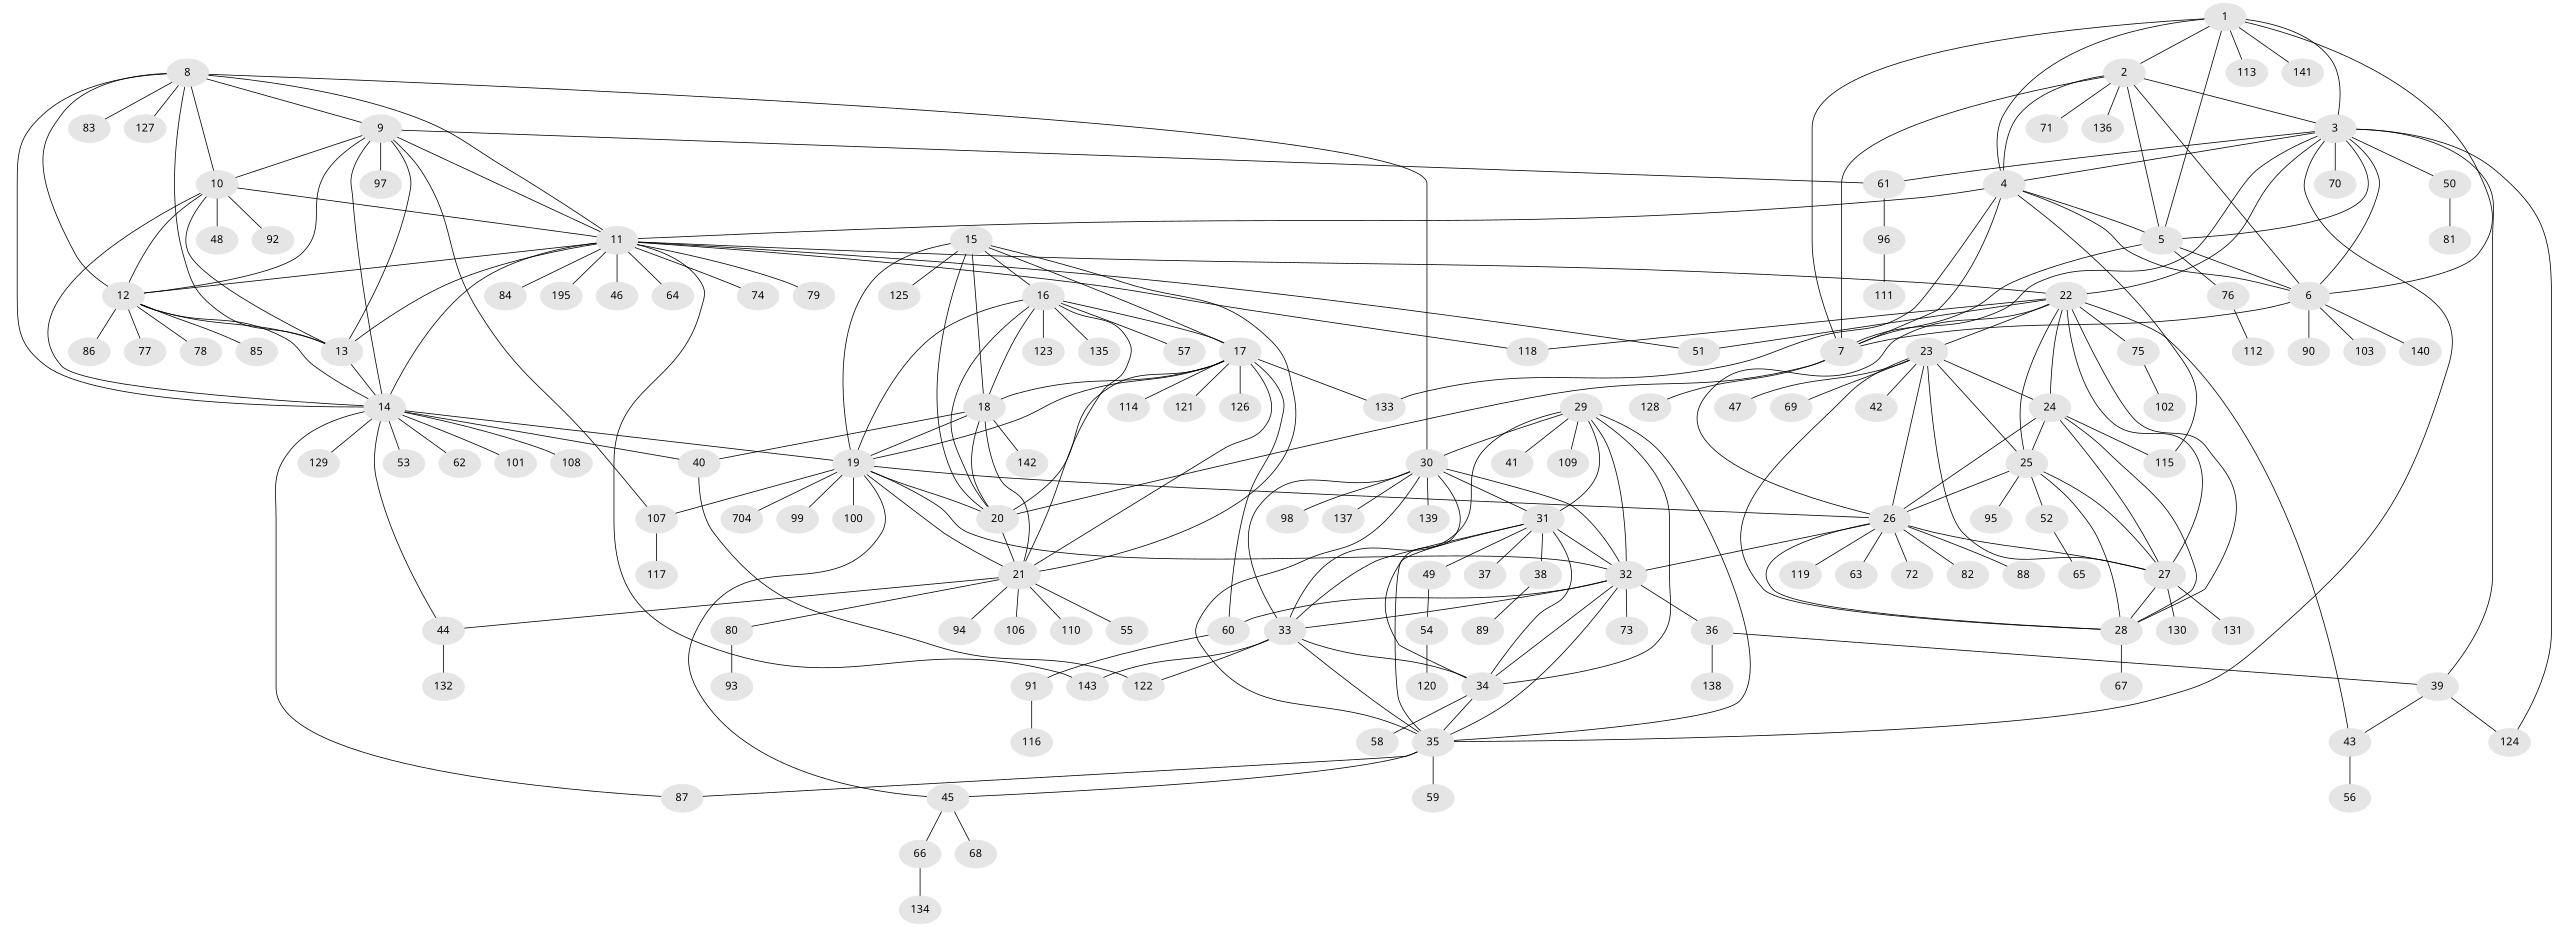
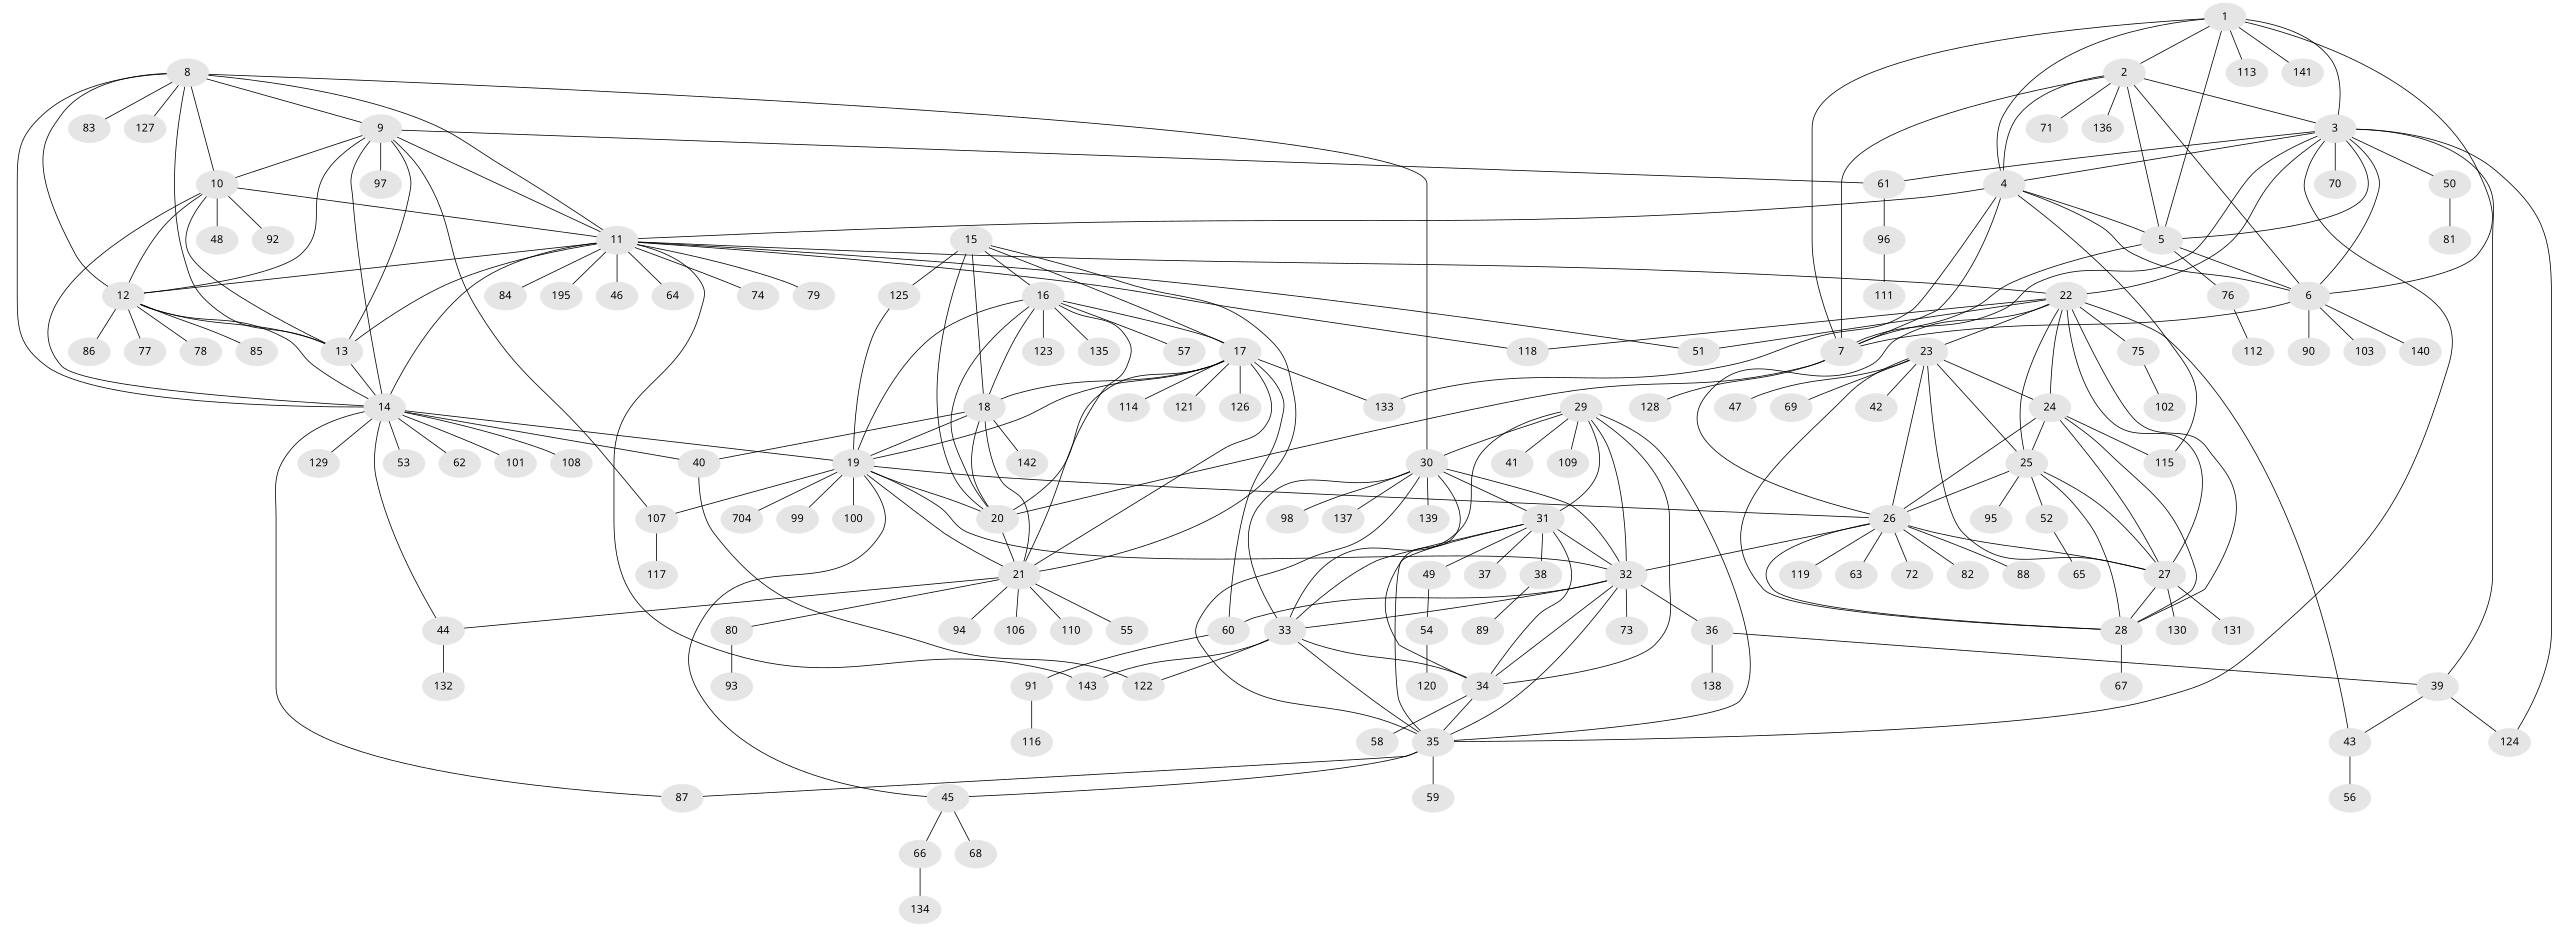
(852, 319) -> (861, 376)
